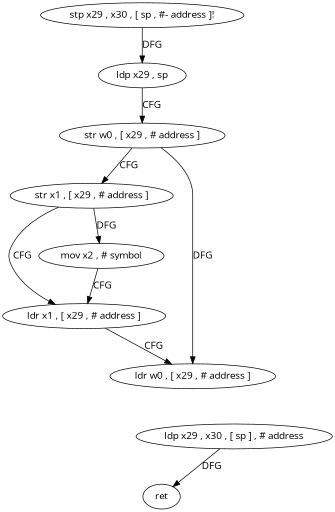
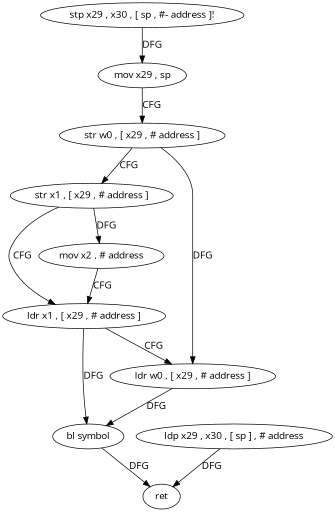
(142, 75) -> (142, 75)
(101, 256) -> (101, 256)
none -> (88, 436)
